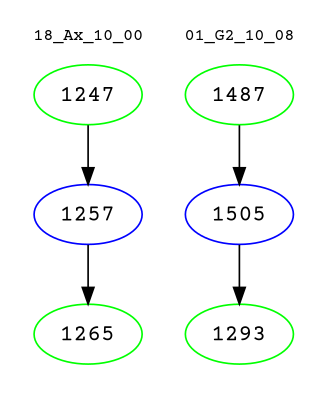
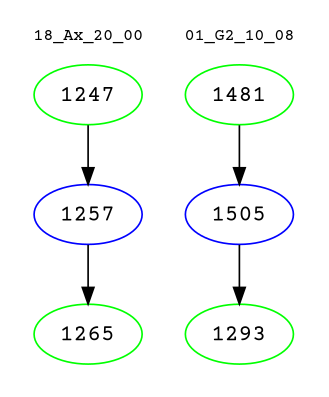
(89, 36) -> (89, 36)
(239, 95) -> (239, 95)
